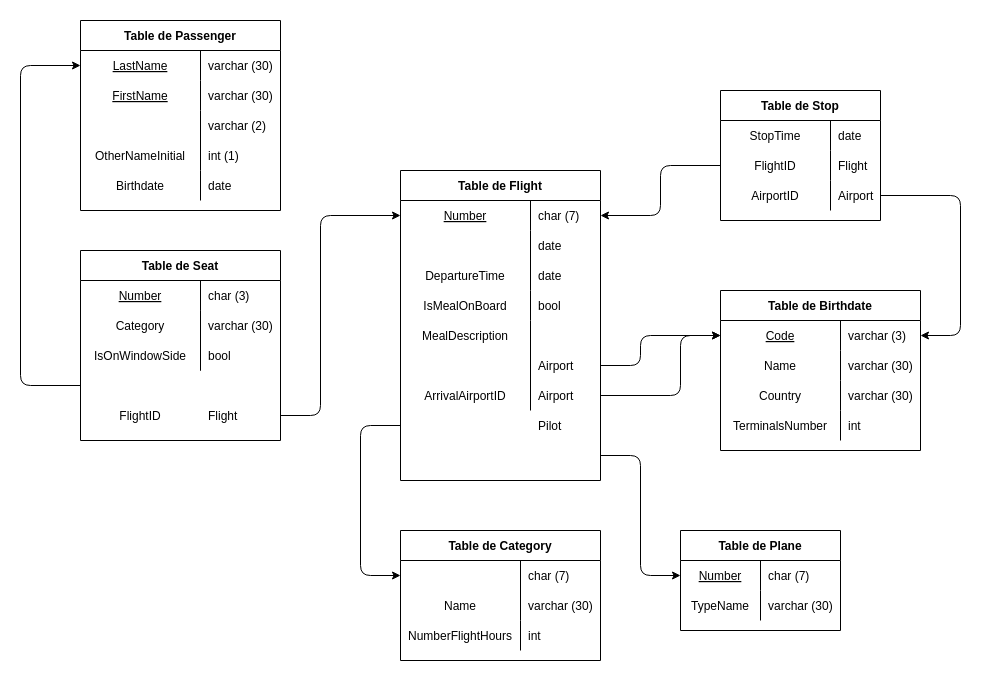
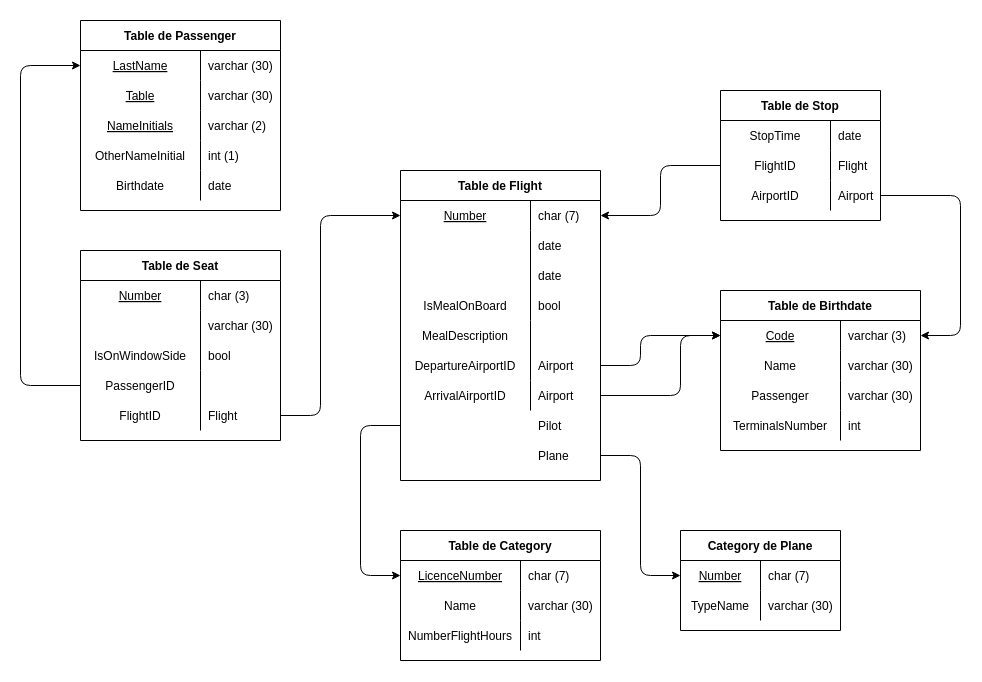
(140, 96) -> (140, 96)
none -> (141, 126)
(466, 276) -> none
(141, 326) -> none
none -> (466, 366)
none -> (141, 386)
(780, 396) -> (780, 396)
none -> (566, 456)
(760, 546) -> (760, 546)
none -> (461, 576)
